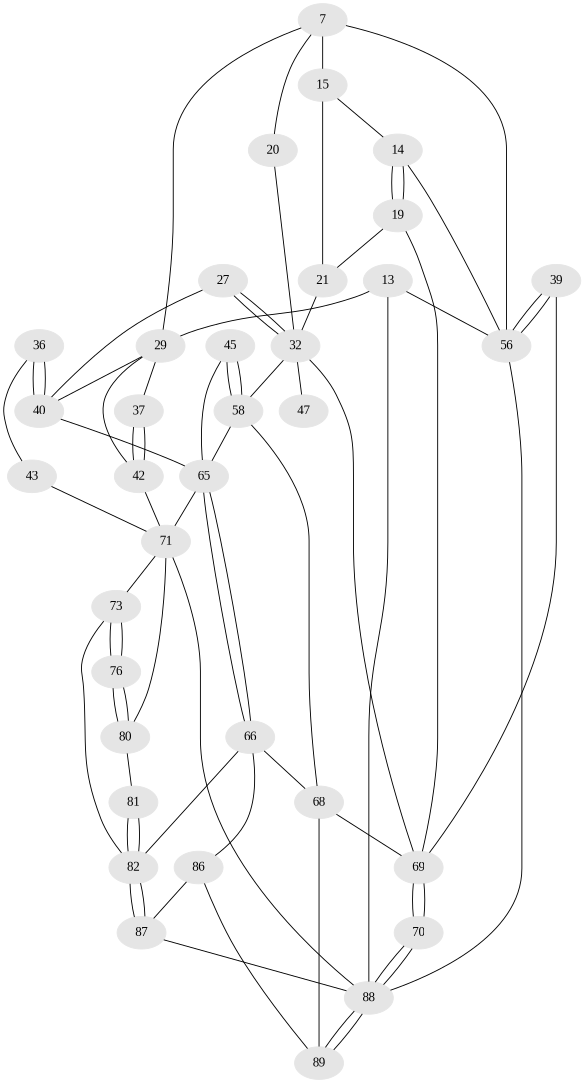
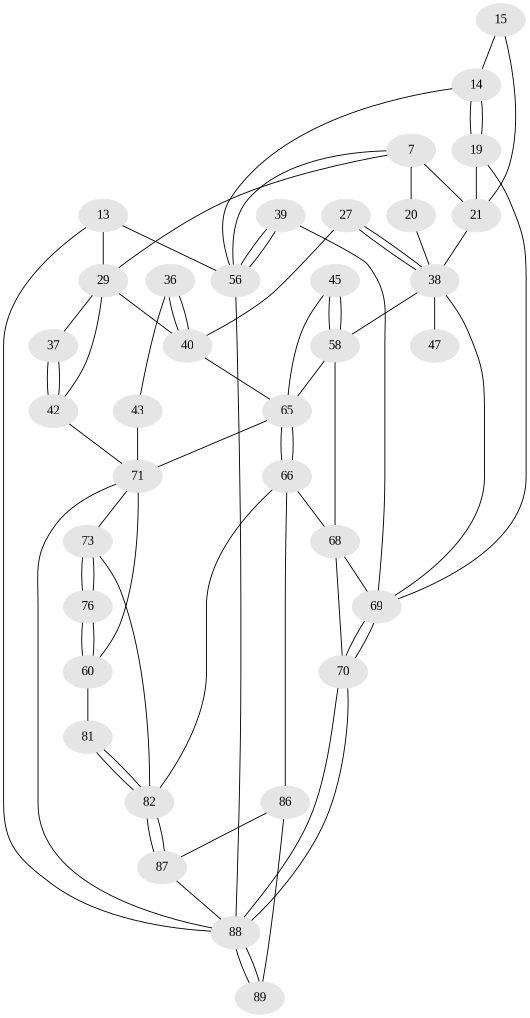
(323, 53) -> (444, 183)
(295, 346) -> (435, 281)
(125, 737) -> (88, 672)
(319, 933) -> (339, 607)
